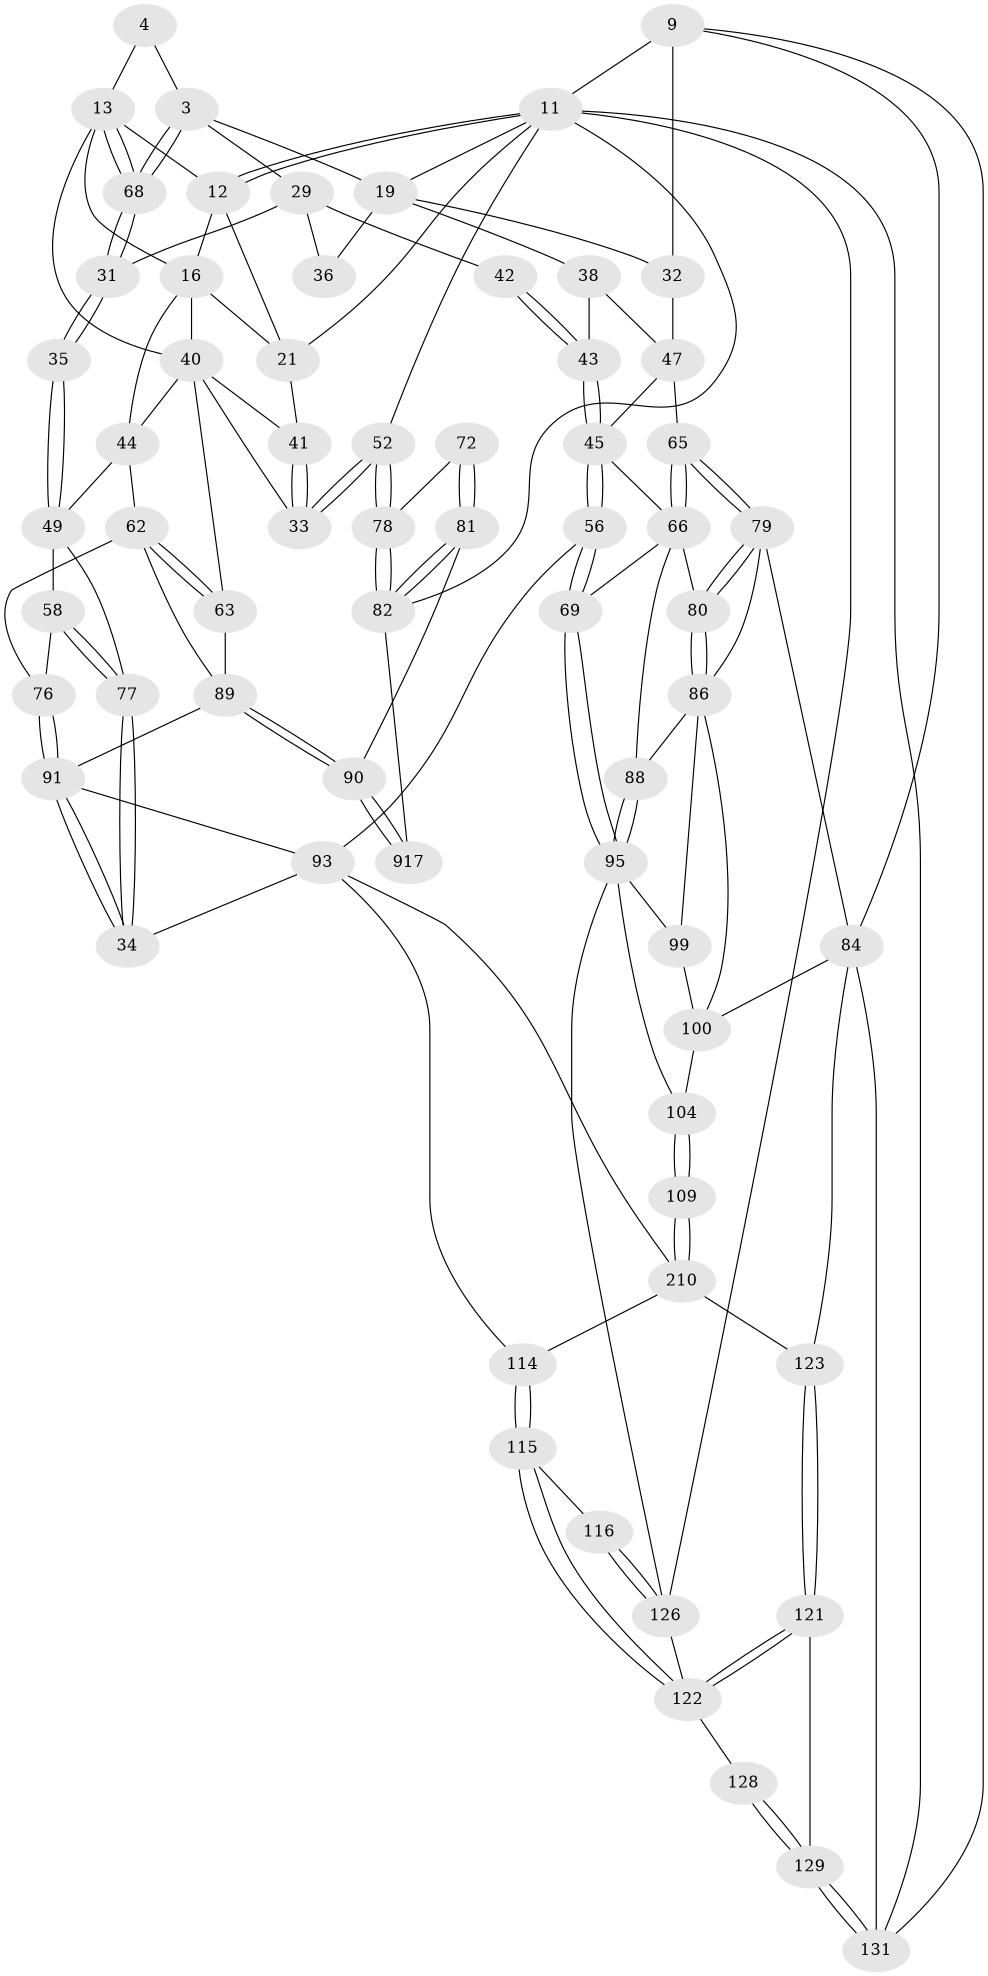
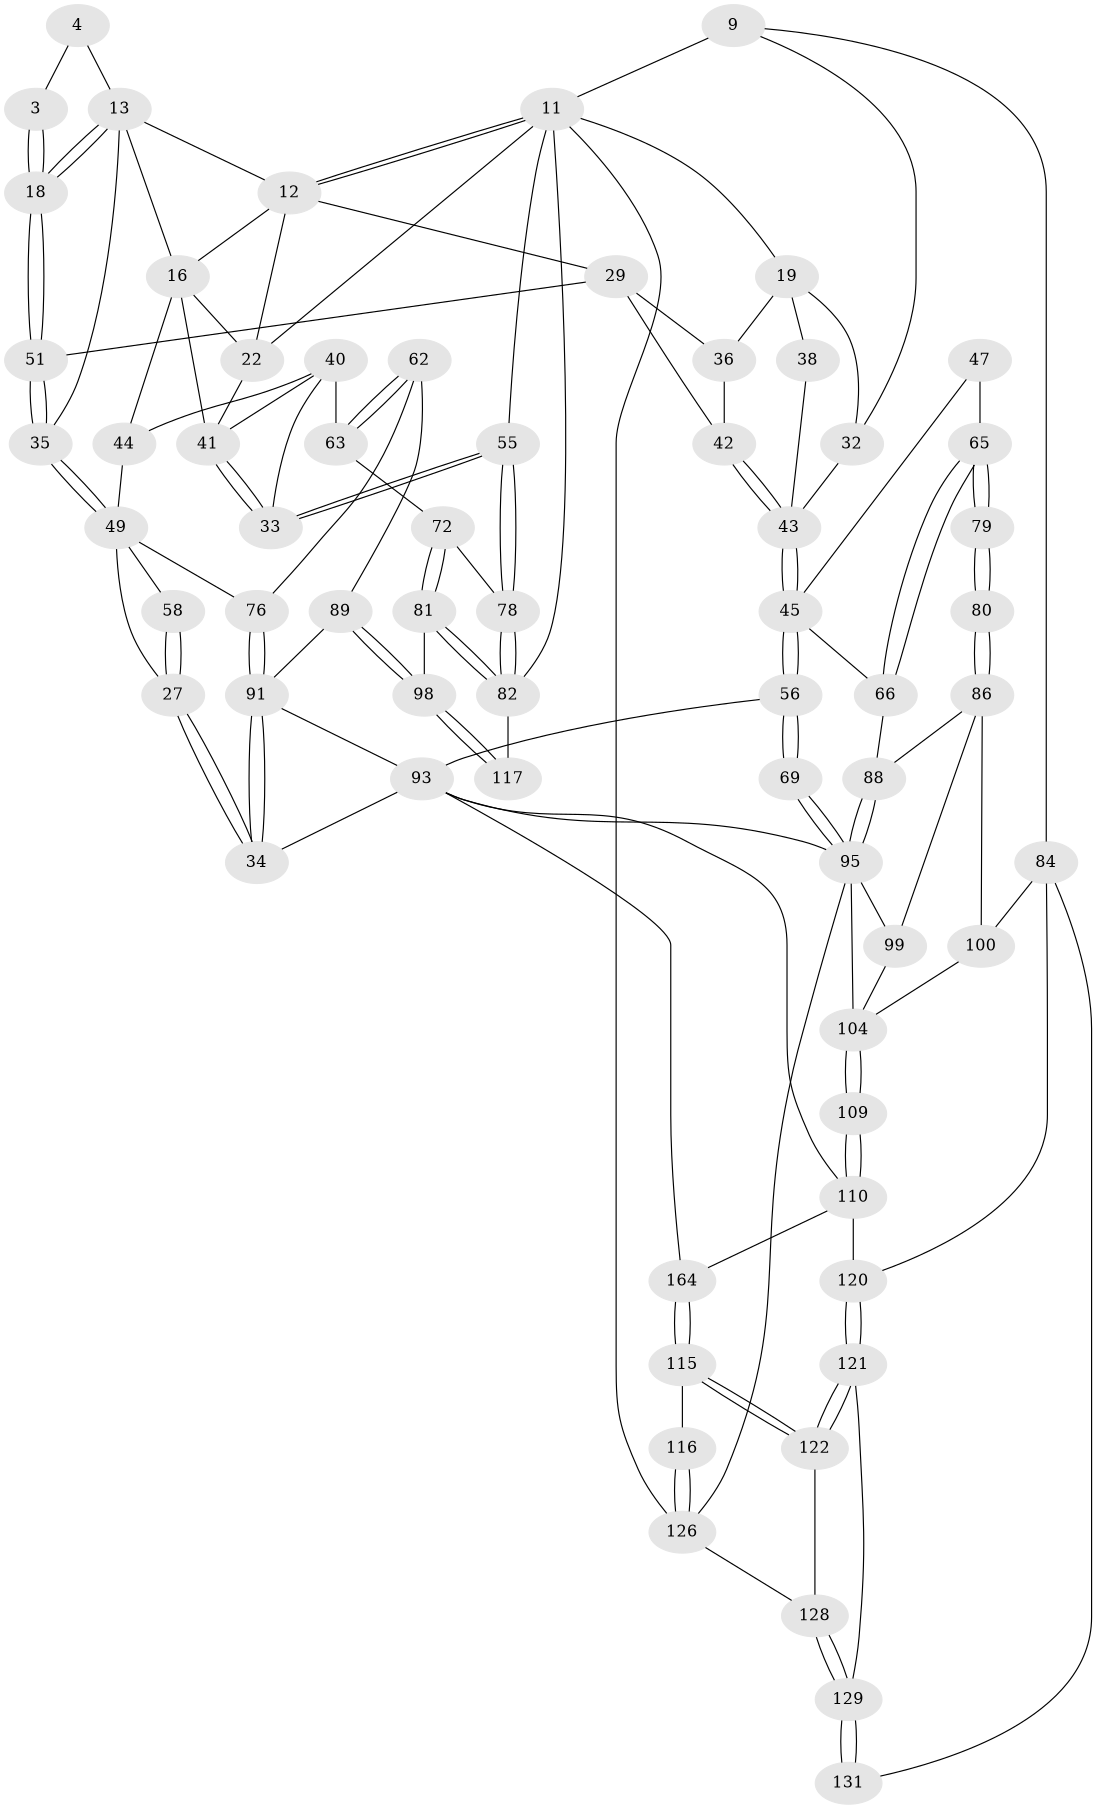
(288, 149) -> none
(244, 151) -> (453, 235)
(135, 193) -> (36, 193)
(55, 267) -> (103, 282)
(108, 277) -> (36, 360)
(631, 318) -> none
(192, 319) -> (193, 360)
(673, 319) -> (821, 486)
(288, 360) -> (252, 360)
none -> (724, 402)
(383, 444) -> (508, 444)
(132, 486) -> none
(688, 569) -> none
(625, 570) -> none
(746, 616) -> none
(49, 653) -> (187, 570)
(225, 653) -> (379, 478)
(128, 695) -> (173, 695)
(807, 737) -> none
(354, 779) -> (424, 695)
none -> (665, 822)
(409, 863) -> (508, 779)
(983, 901) -> none
(920, 912) -> none
(688, 988) -> (874, 988)
(682, 1281) -> (853, 1197)
(523, 1365) -> (682, 1281)
(810, 1365) -> (853, 1281)
(677, 1658) -> (749, 1574)
